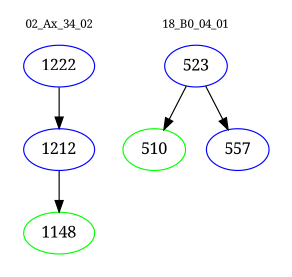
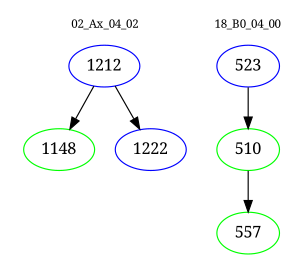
(59, 25) -> (105, 25)
(196, 25) -> (248, 25)
(59, 102) -> (124, 102)
(214, 103) -> (248, 186)
(238, 150) -> (248, 233)
